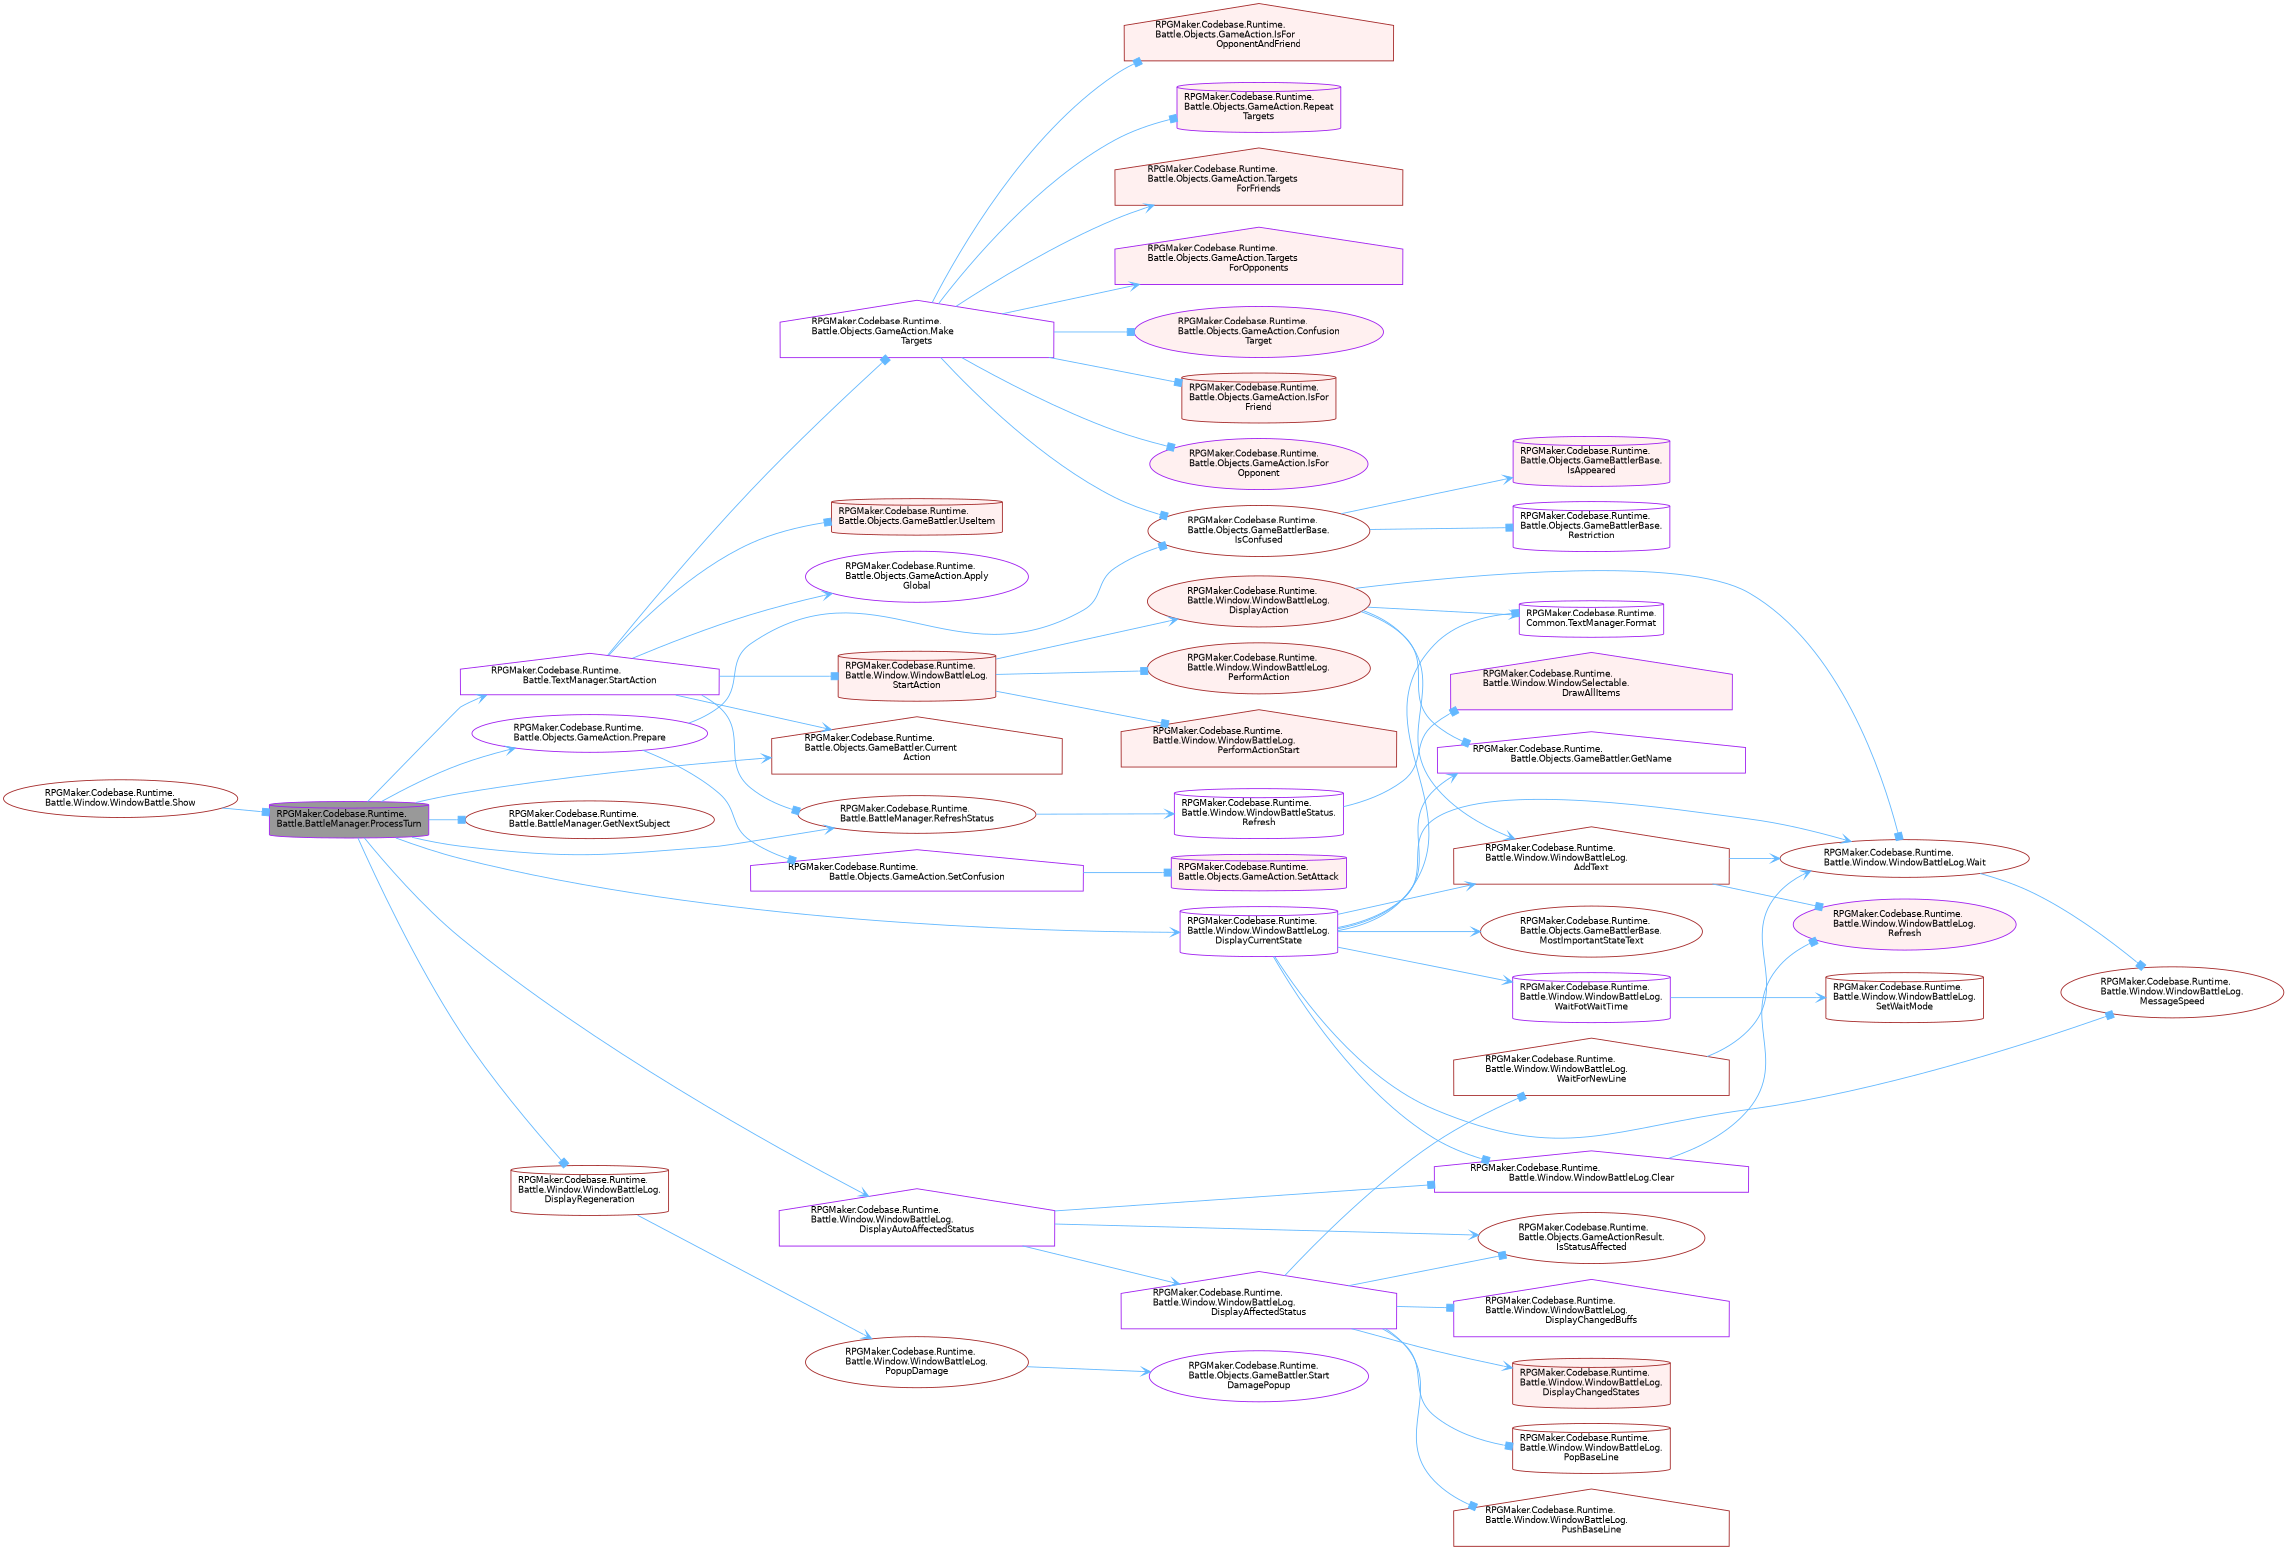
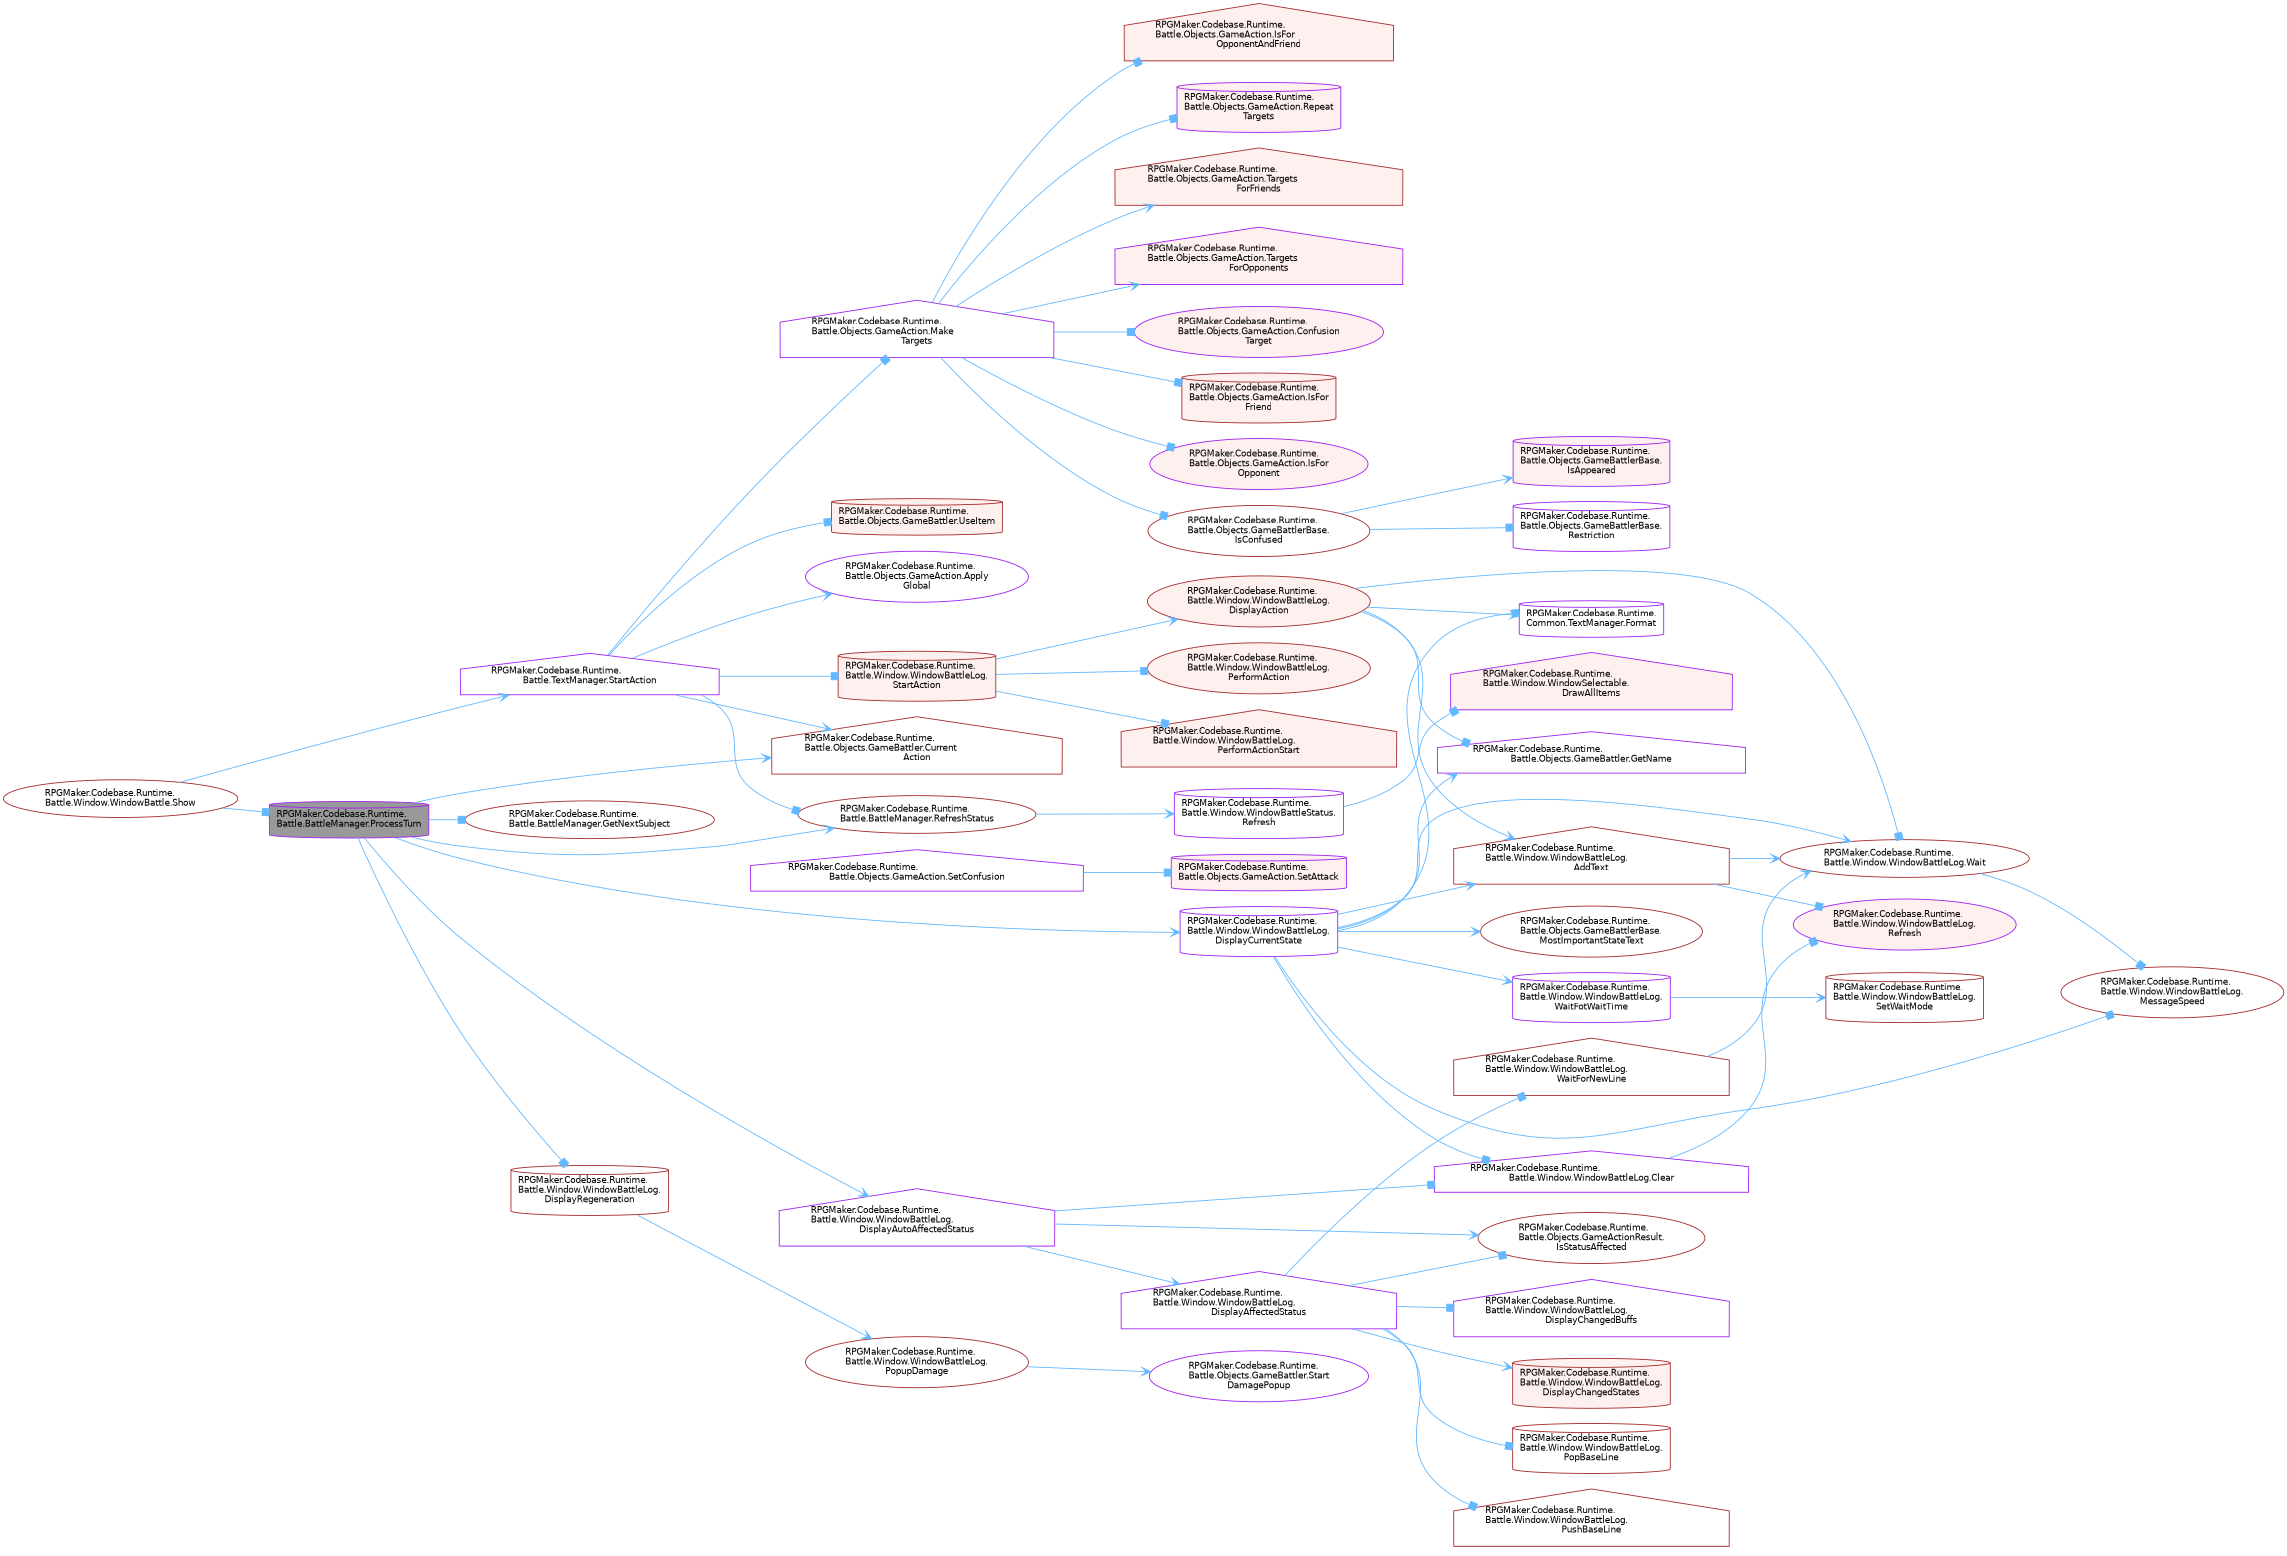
(590, 734) -> none
(421, 747) -> (339, 739)
